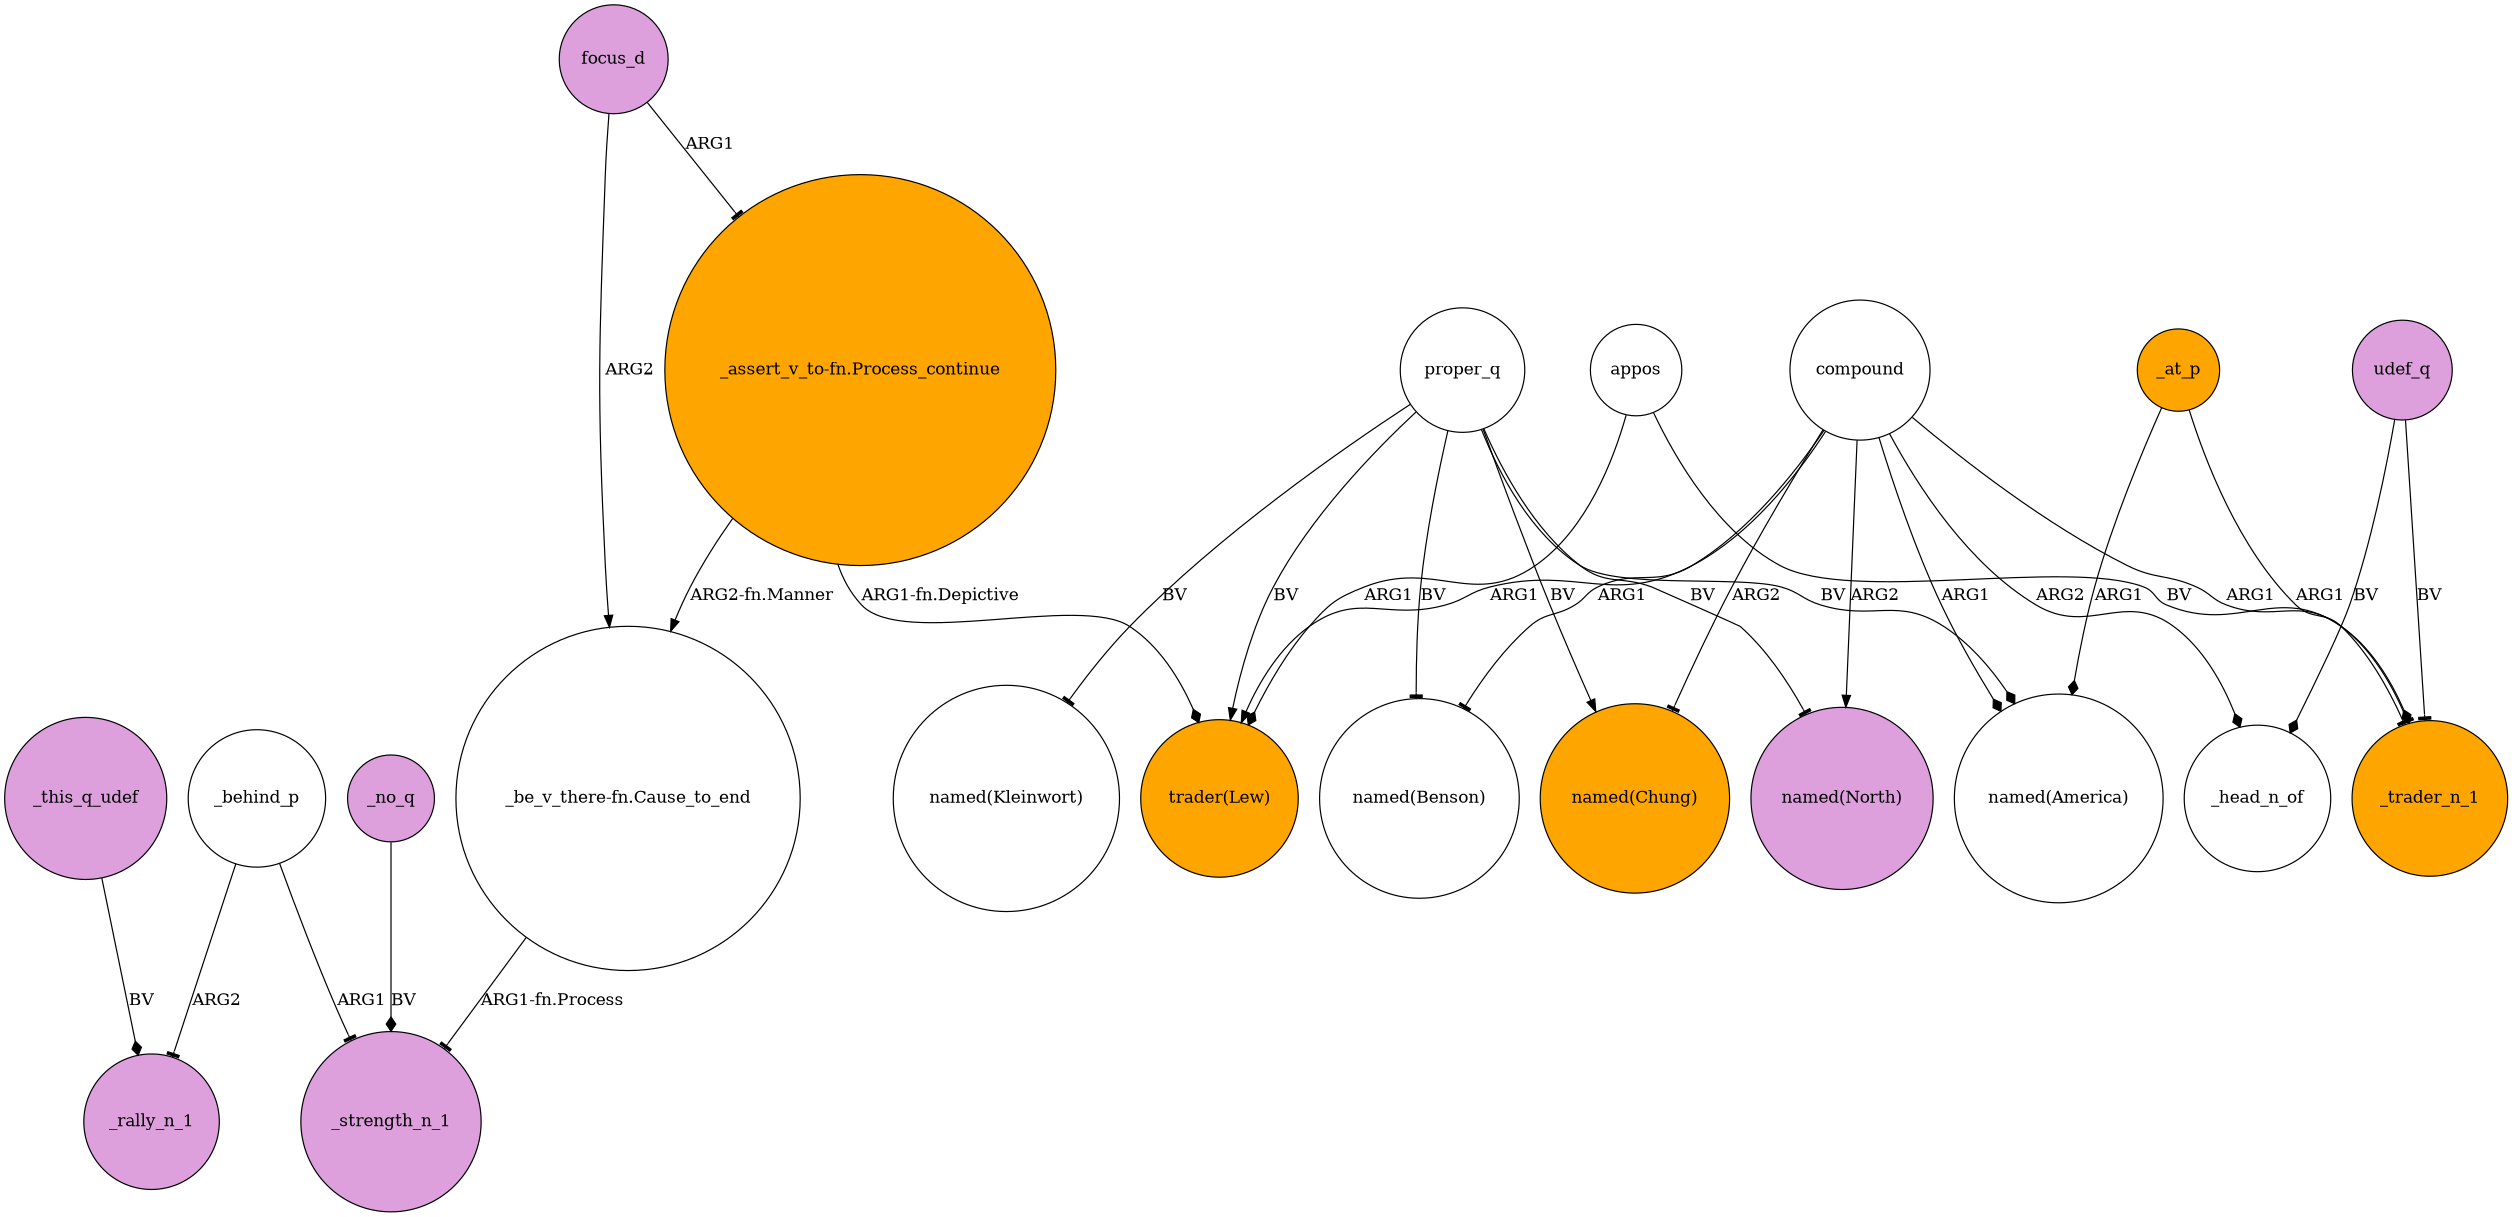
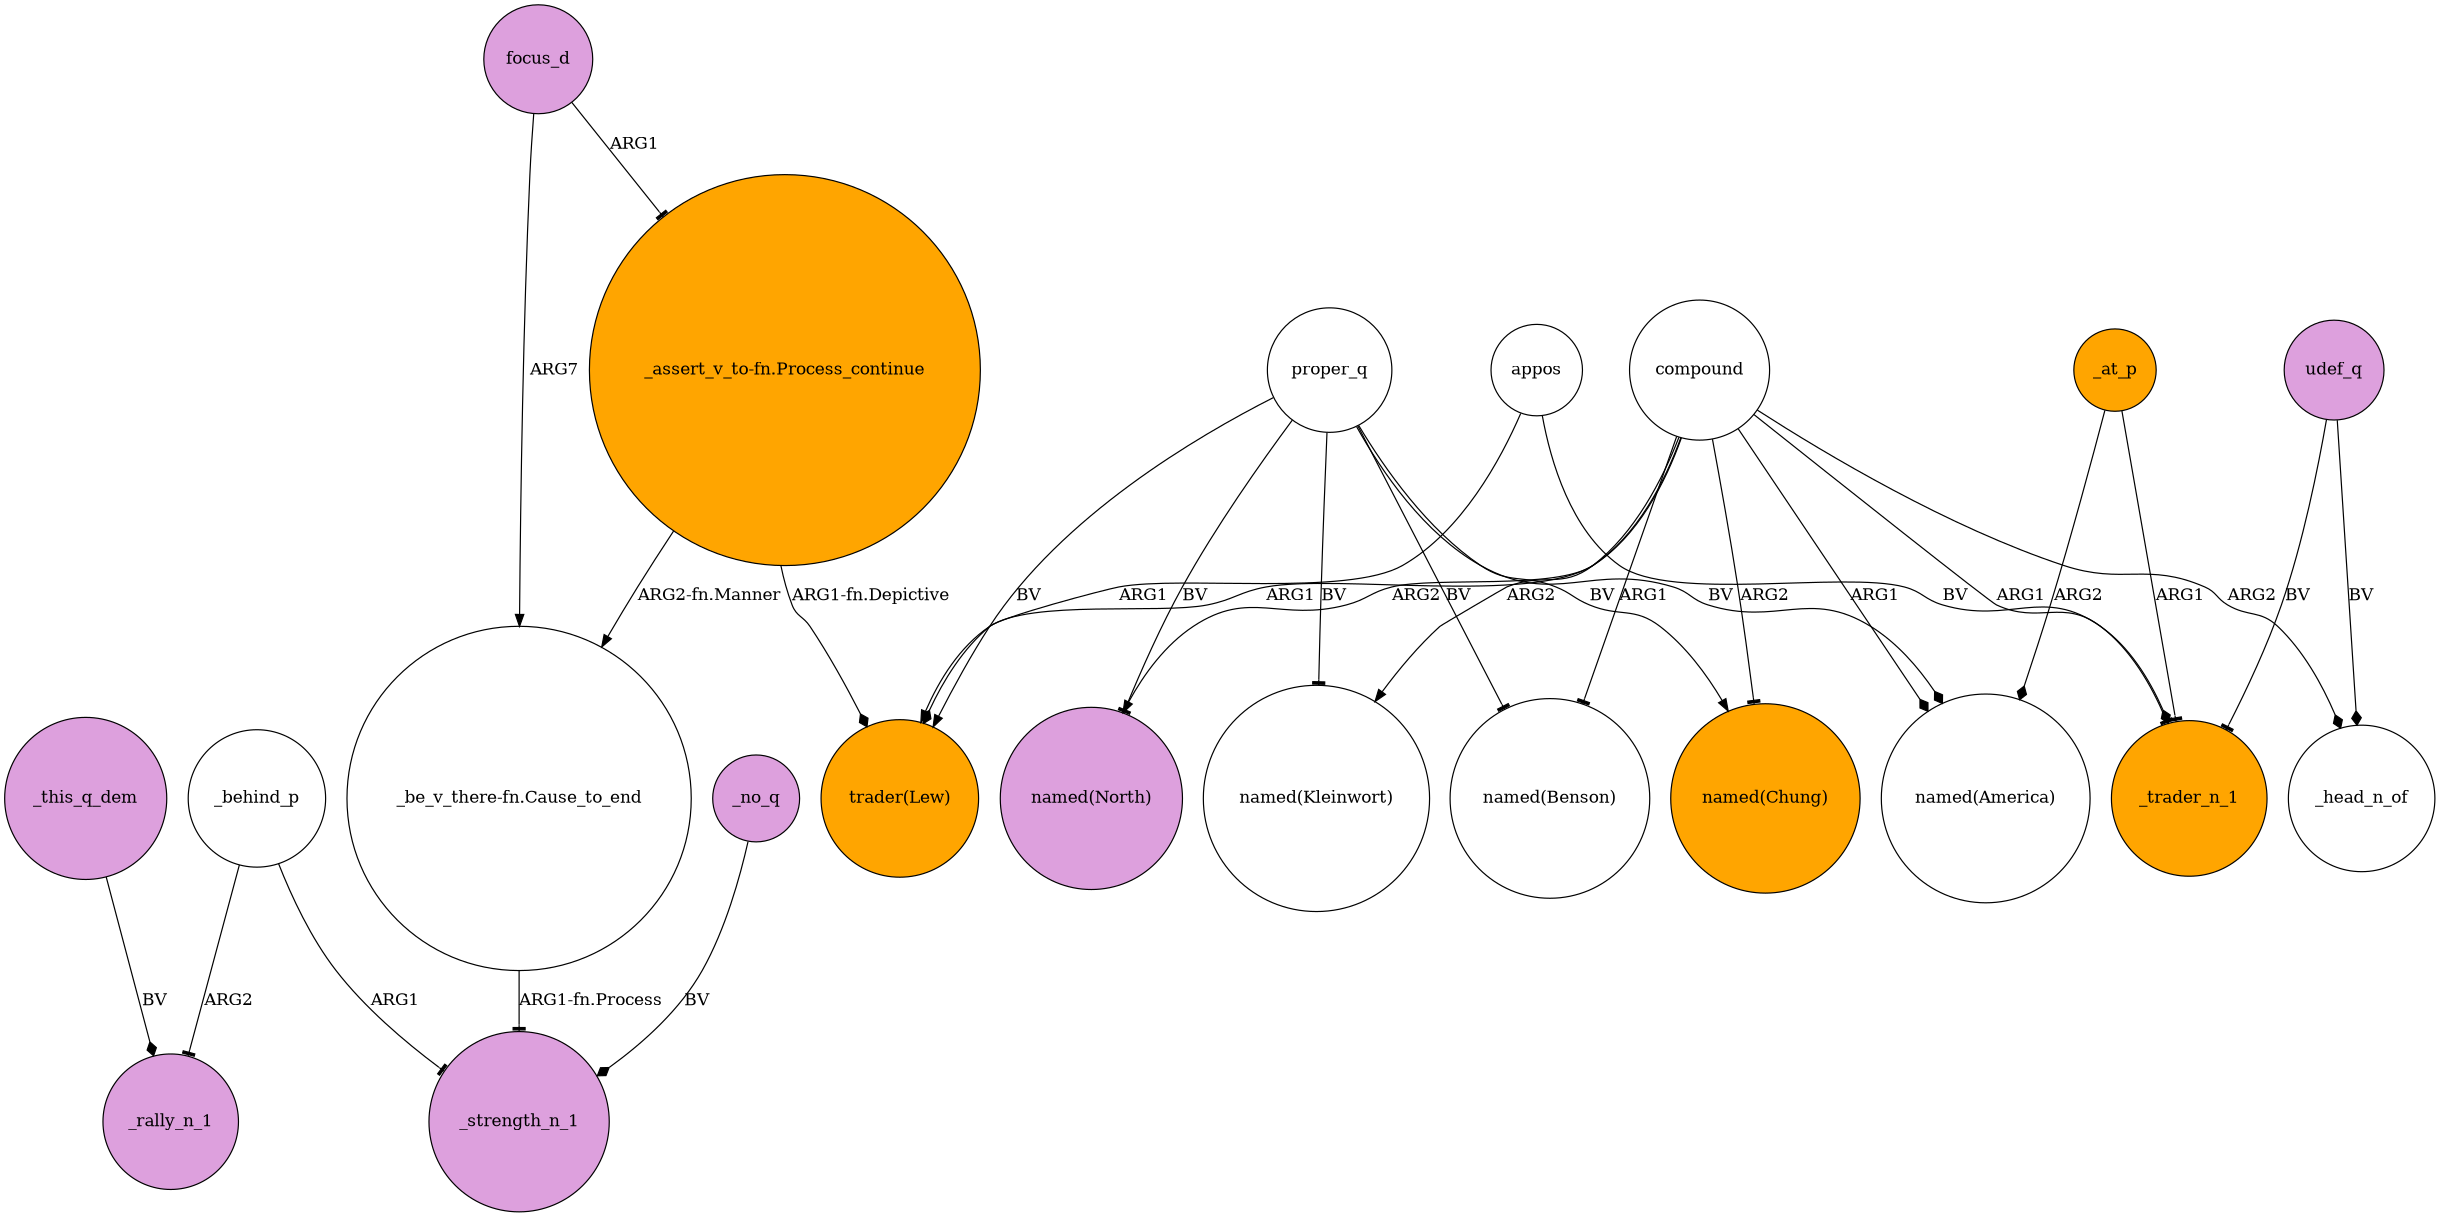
(630, 370) -> (554, 370)
none -> (1497, 592)
(2119, 596) -> (2078, 596)
(86, 798) -> (86, 798)
